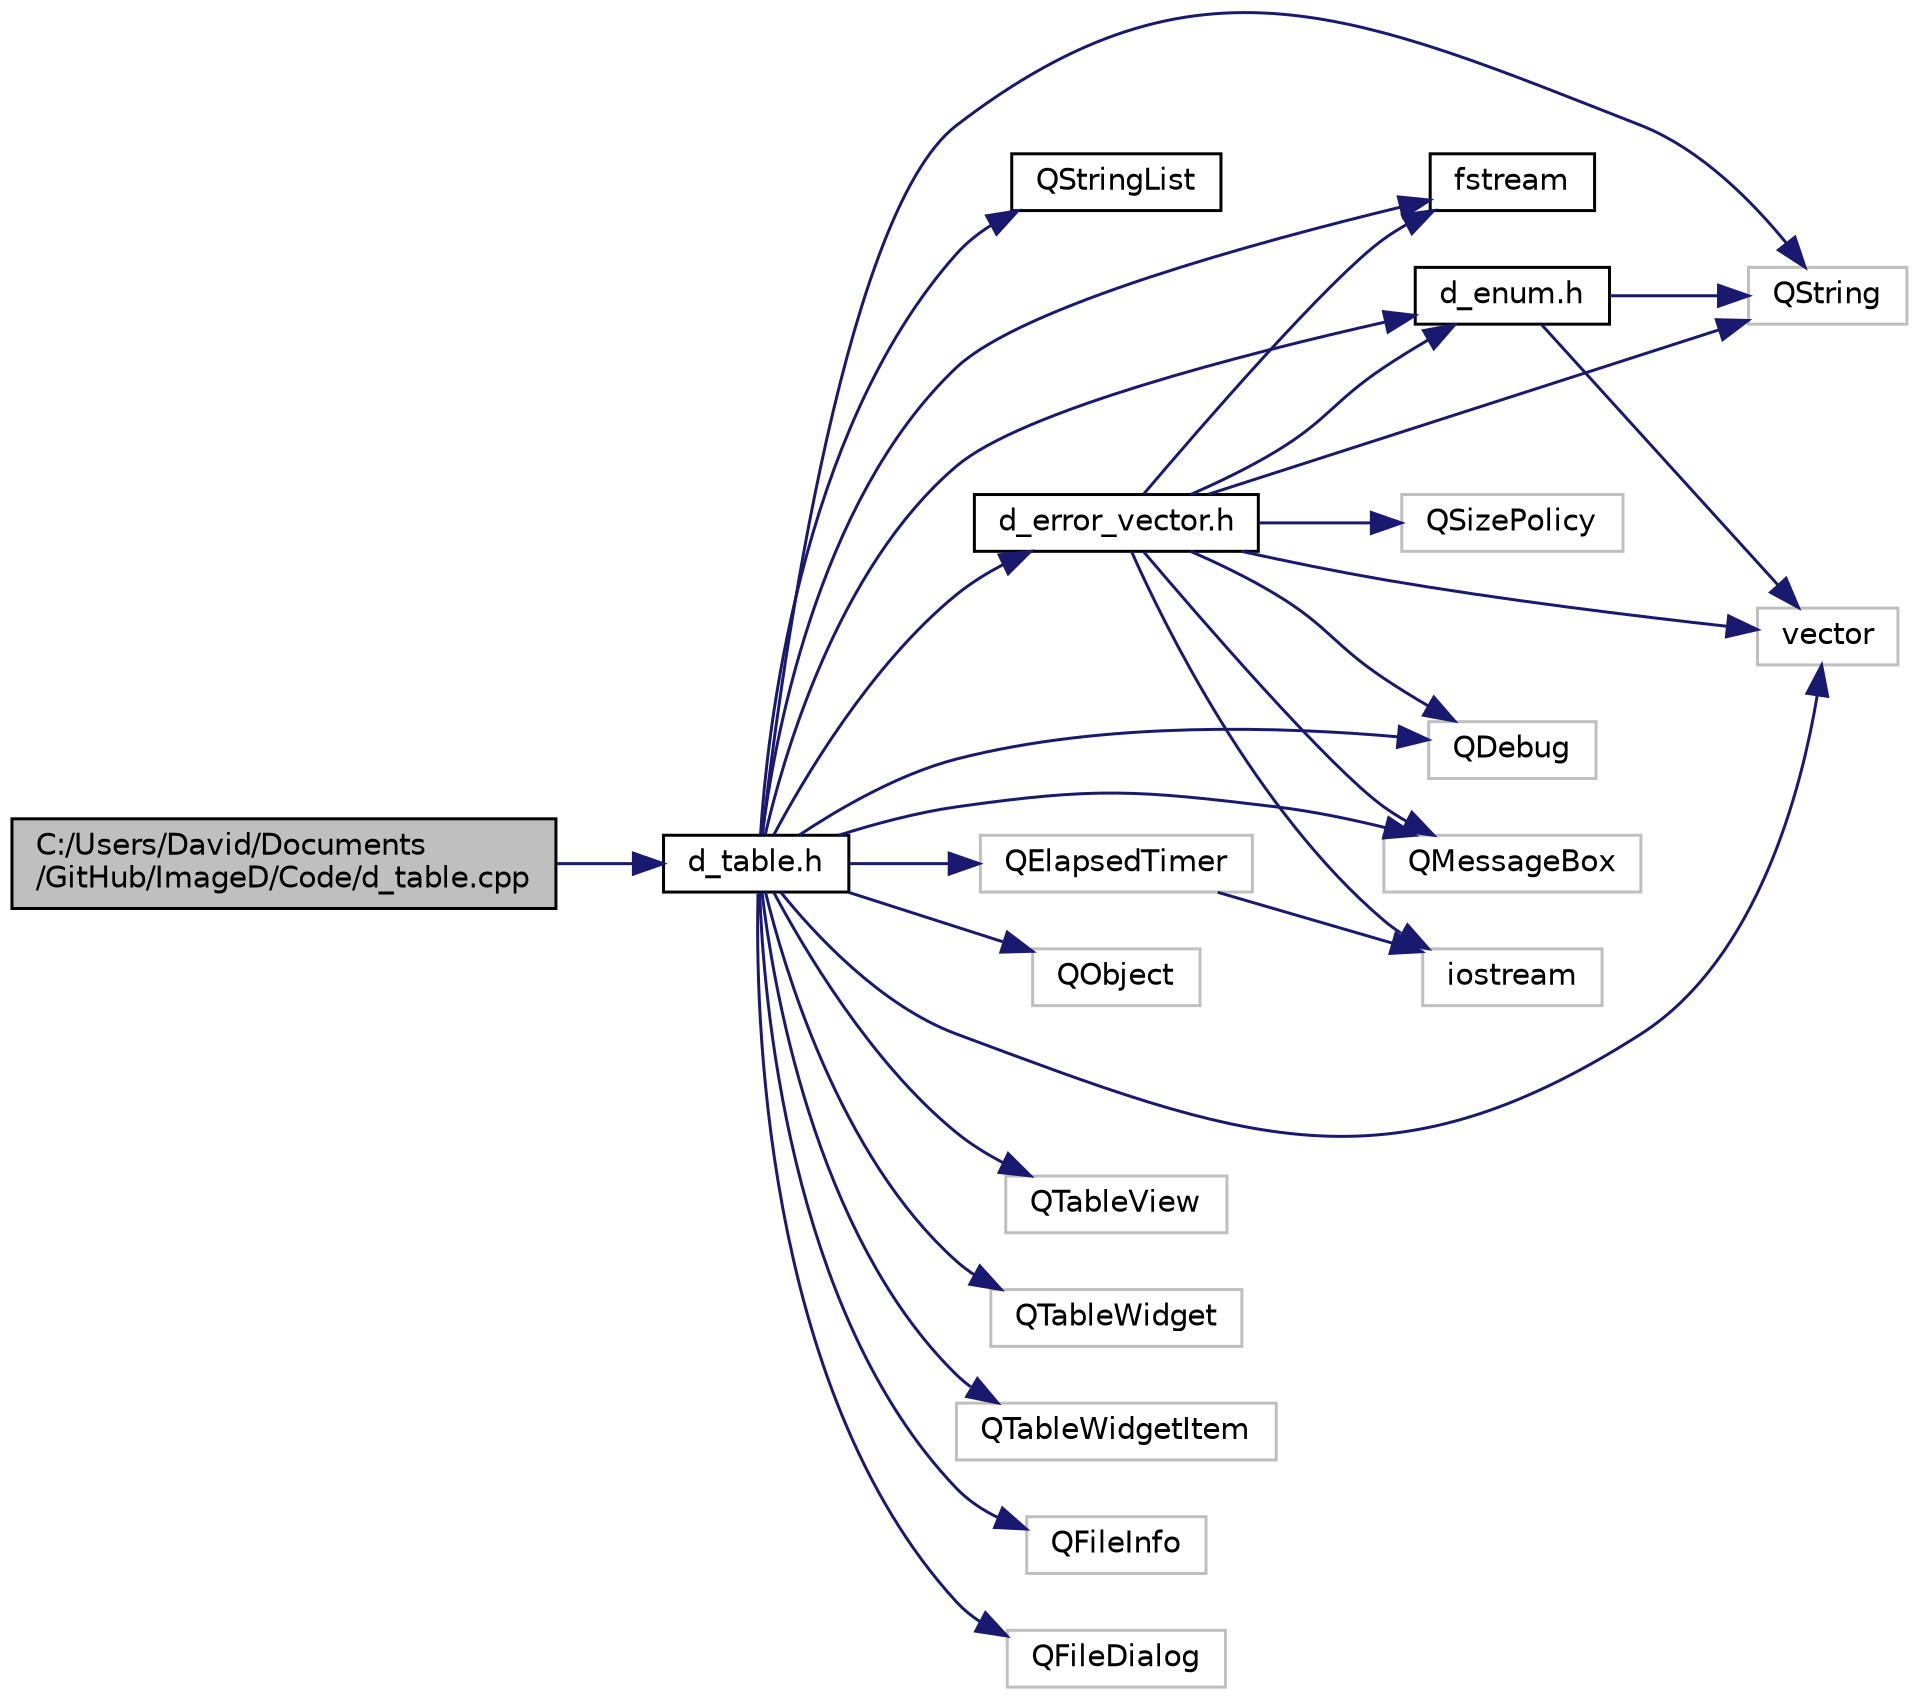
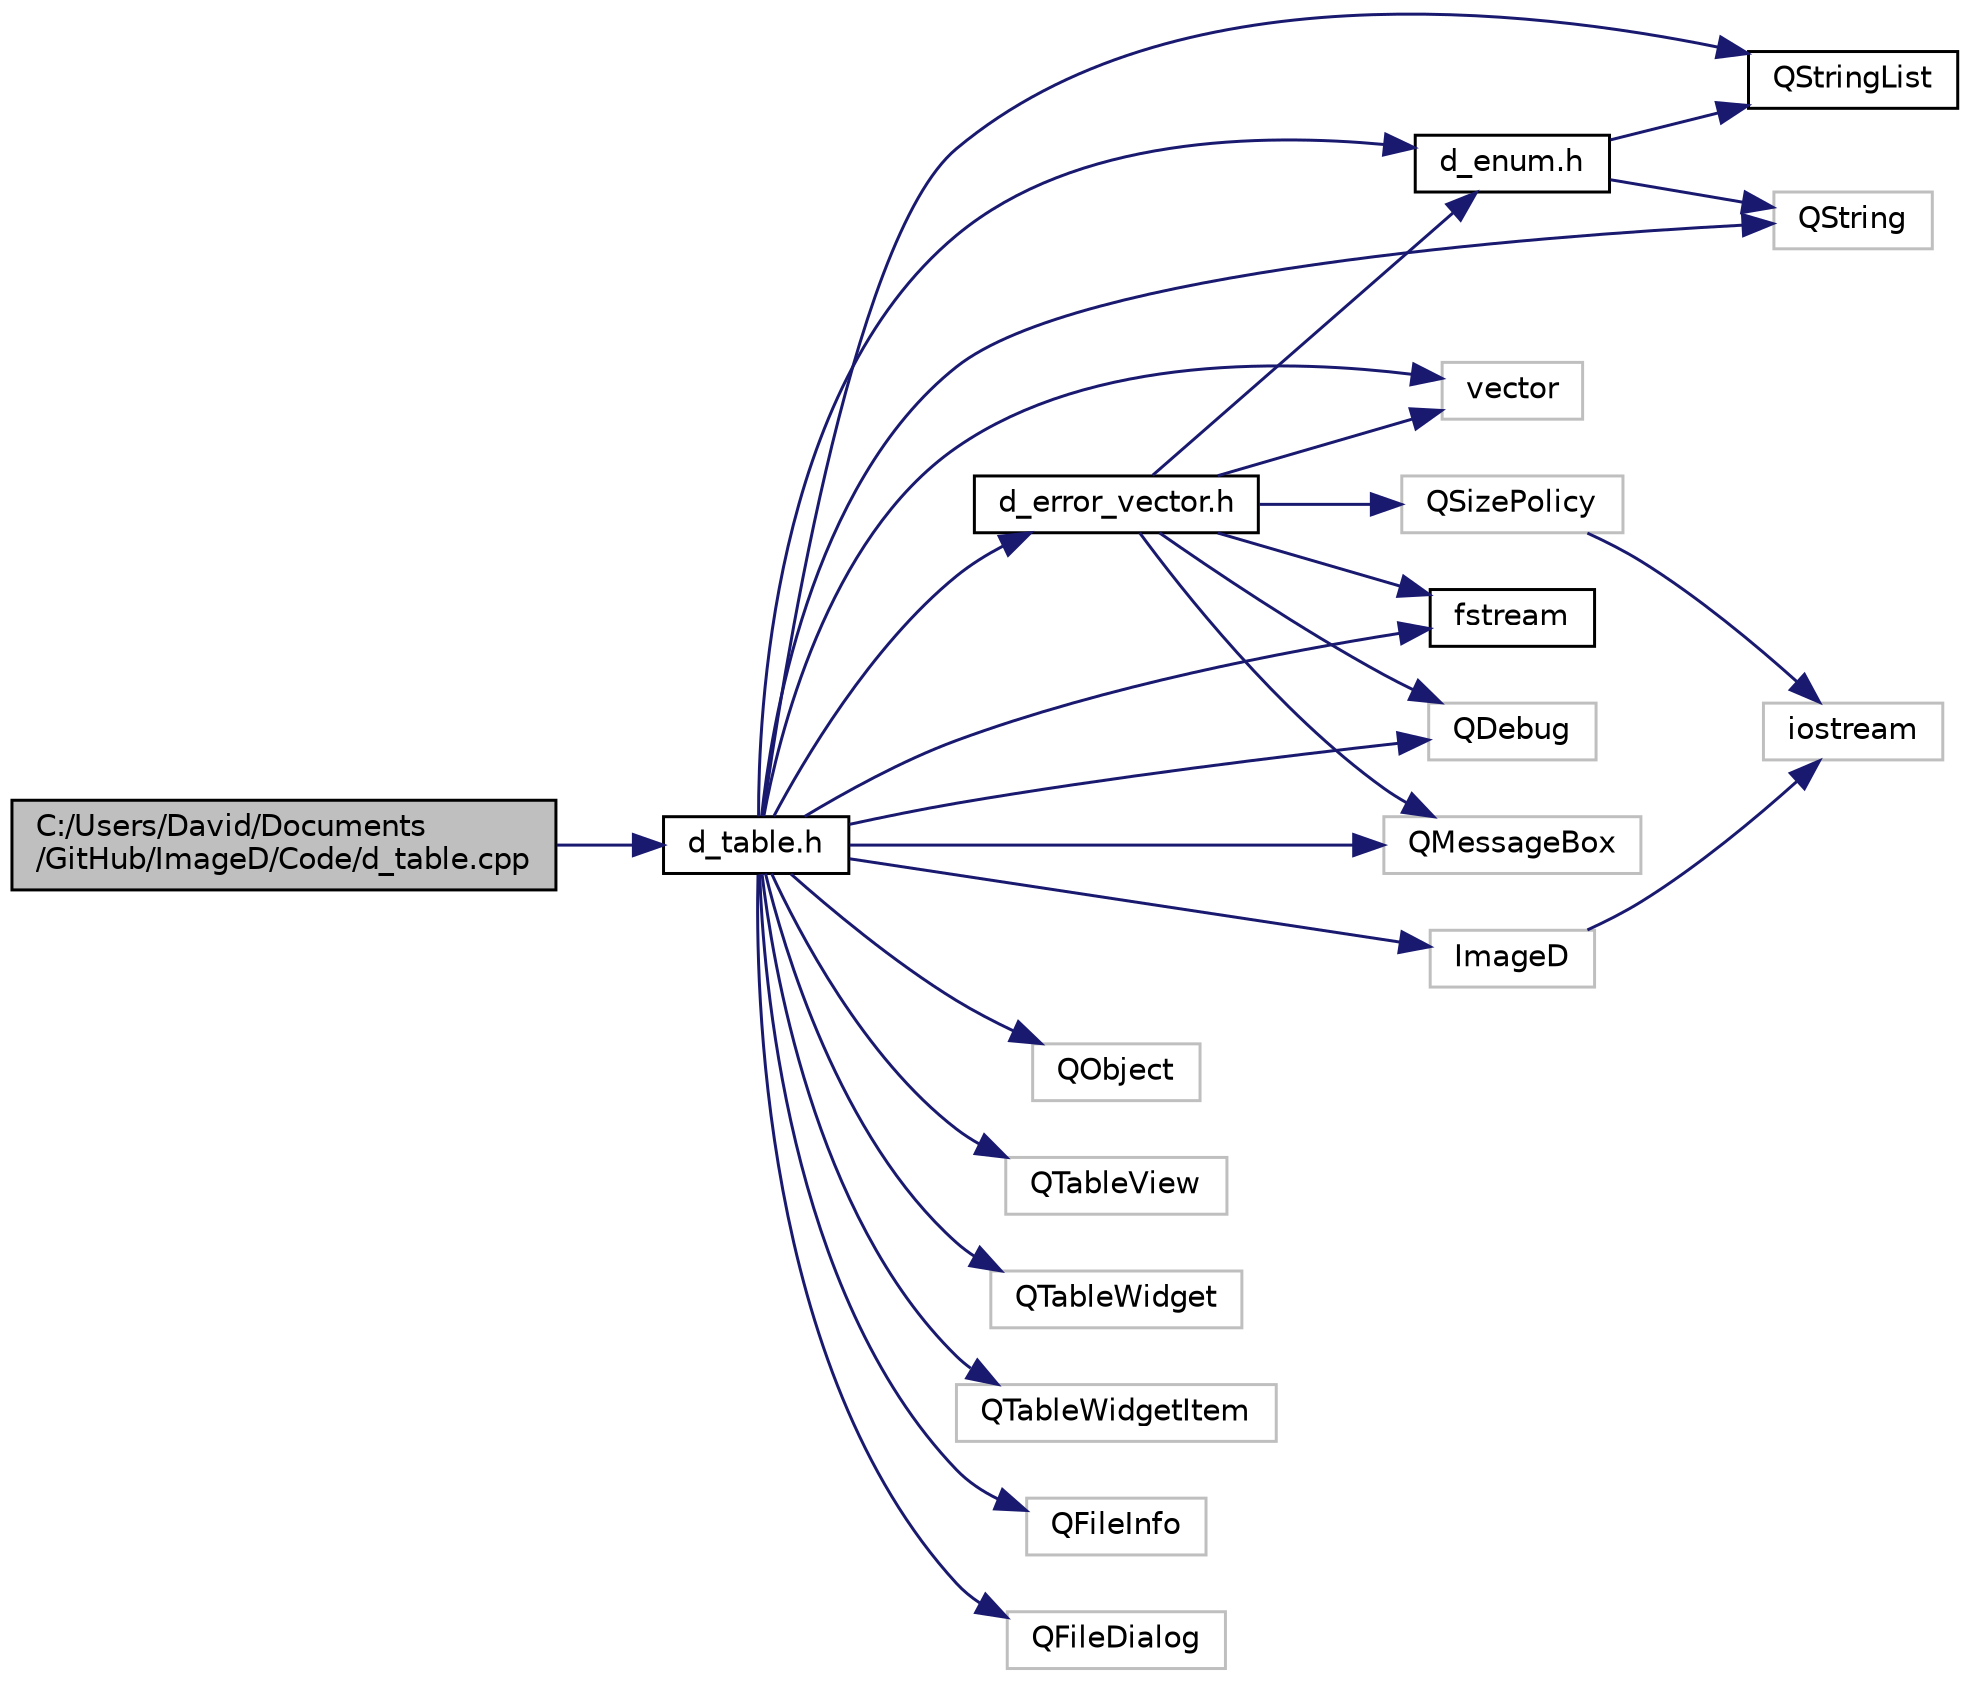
(1464, 412) -> none
(1660, 455) -> (1664, 126)
(1245, 758) -> (1697, 600)
(1116, 864) -> (1512, 959)
